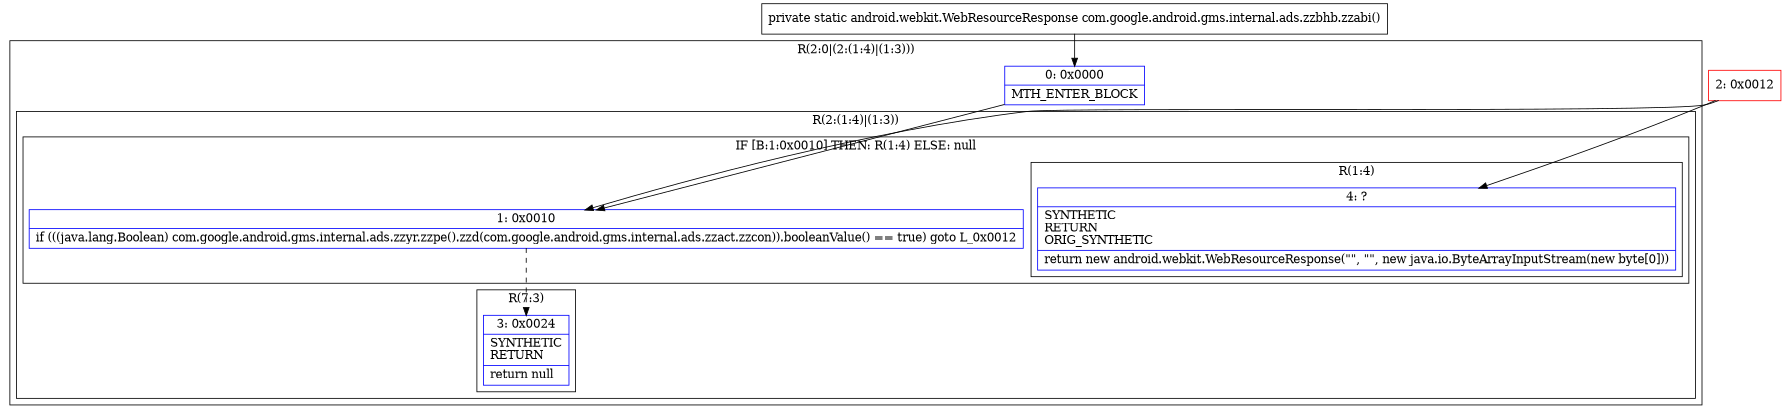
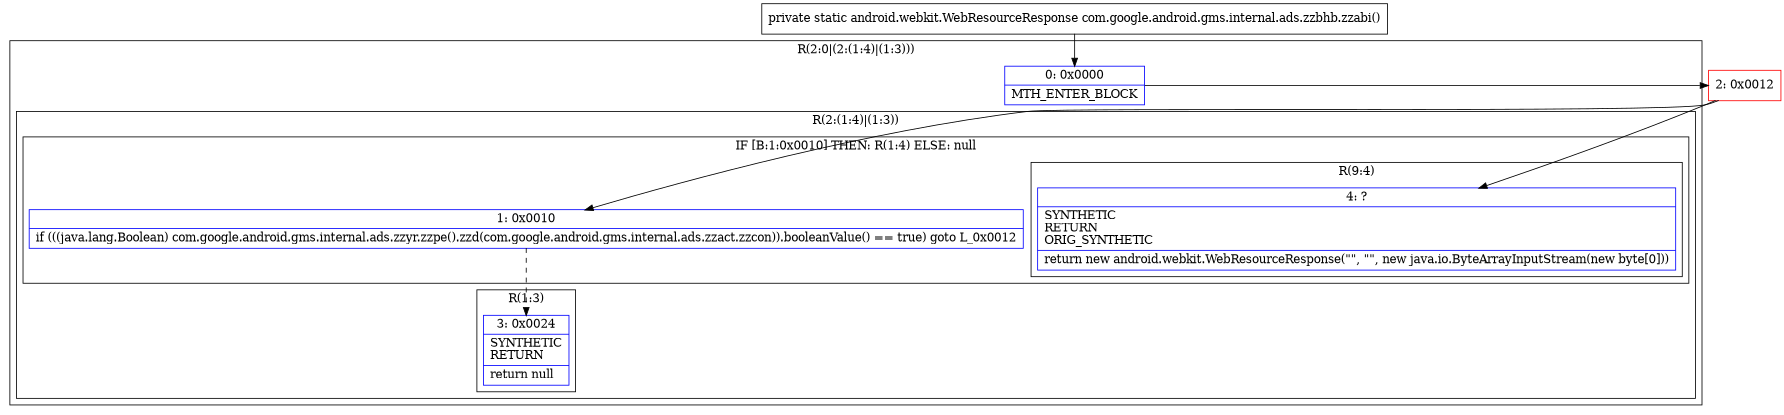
(755, 169) -> (1422, 86)
(1357, 172) -> (1357, 172)
(526, 299) -> (526, 299)
